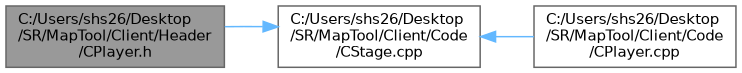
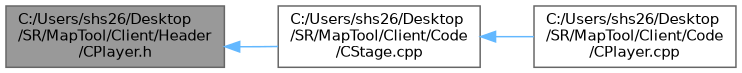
(244, 27) -> (259, 47)
